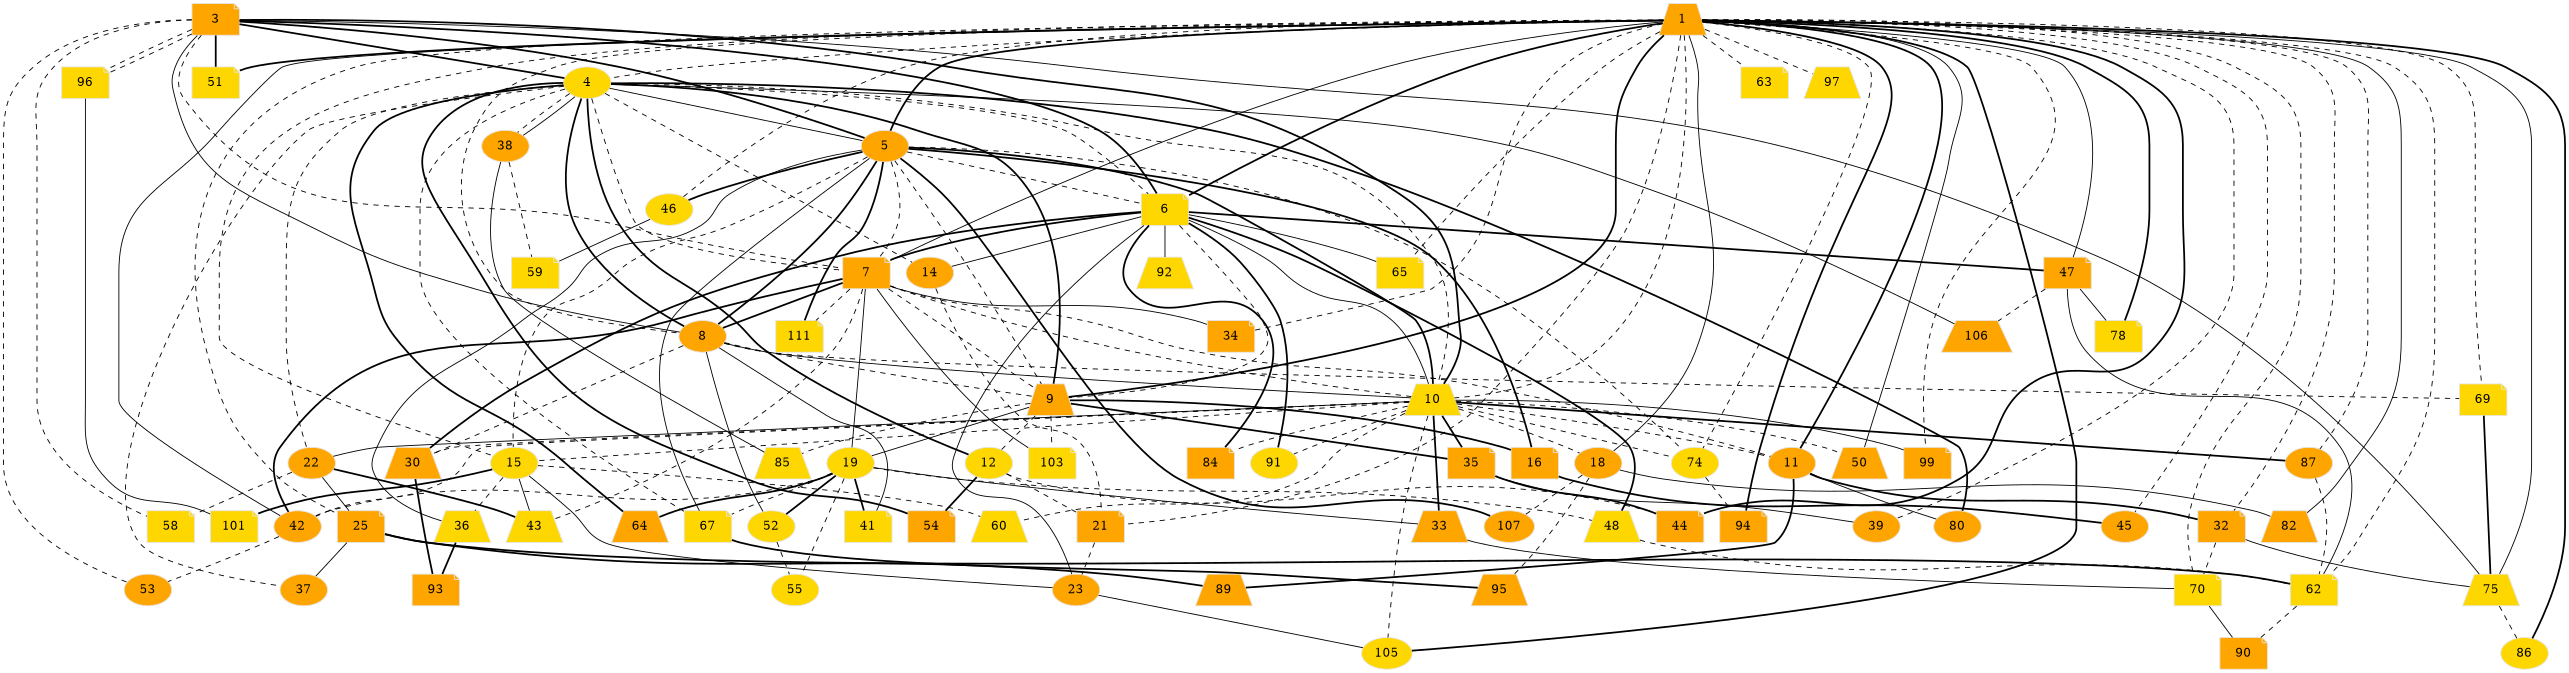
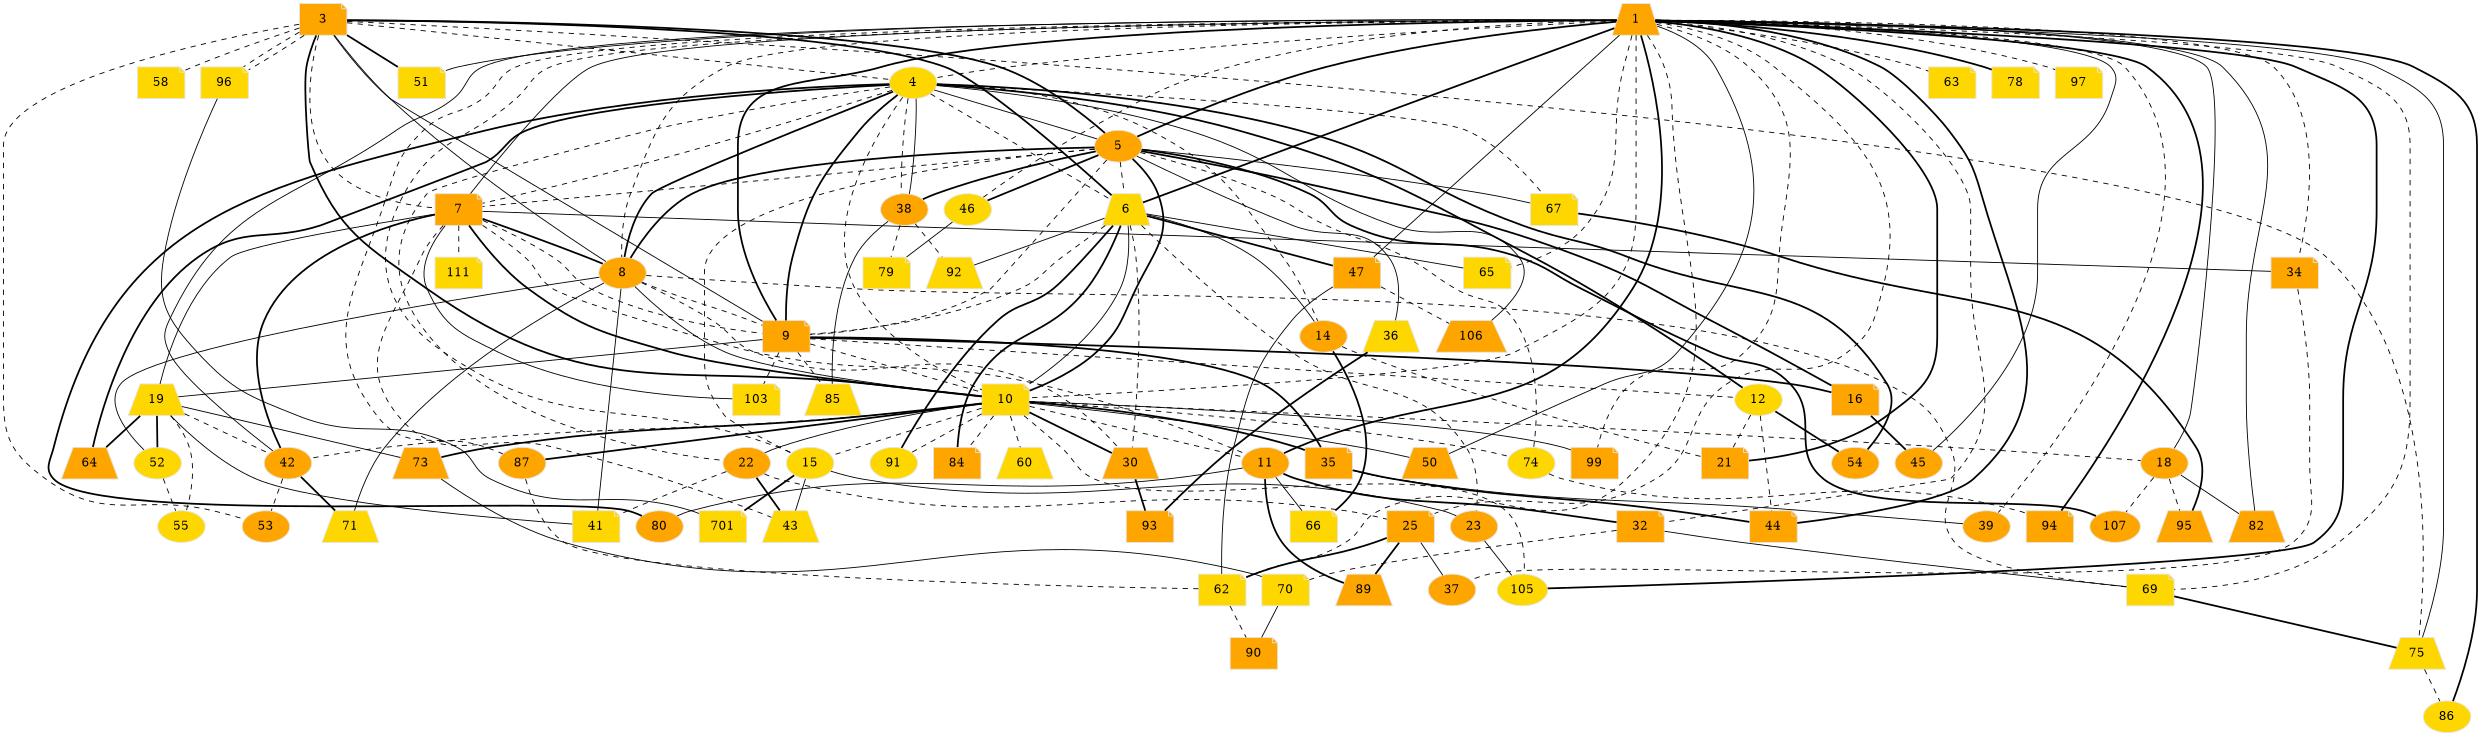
(951, 33) -> (1030, 25)
(386, 48) -> (673, 57)
(2205, 71) -> (2105, 64)
(2249, 74) -> none
(1832, 83) -> (2079, 83)
(1429, 98) -> (1486, 102)
none -> (528, 182)
(1838, 184) -> none
(1165, 210) -> (1126, 210)
(1008, 231) -> none
(848, 243) -> (1008, 172)
none -> (932, 245)
(202, 272) -> (2122, 570)
(535, 273) -> (887, 273)
(767, 276) -> (1139, 336)
(2093, 305) -> none
(1013, 352) -> (1313, 364)
(1148, 355) -> (691, 357)
(1525, 356) -> (1937, 216)
none -> (917, 374)
(1051, 400) -> (786, 336)
(1433, 400) -> (1006, 400)
(920, 423) -> (1071, 433)
(1727, 427) -> (1268, 433)
(851, 463) -> (157, 400)
(738, 481) -> none
(858, 488) -> (349, 500)
(332, 489) -> (1075, 504)
(250, 490) -> (673, 492)
(487, 497) -> none
(774, 497) -> none
(234, 527) -> (723, 527)
none -> (350, 527)
(932, 527) -> (1855, 463)
none -> (1314, 527)
(1440, 527) -> (421, 463)
(1612, 527) -> none
(1089, 558) -> none
(2356, 569) -> (1895, 561)
